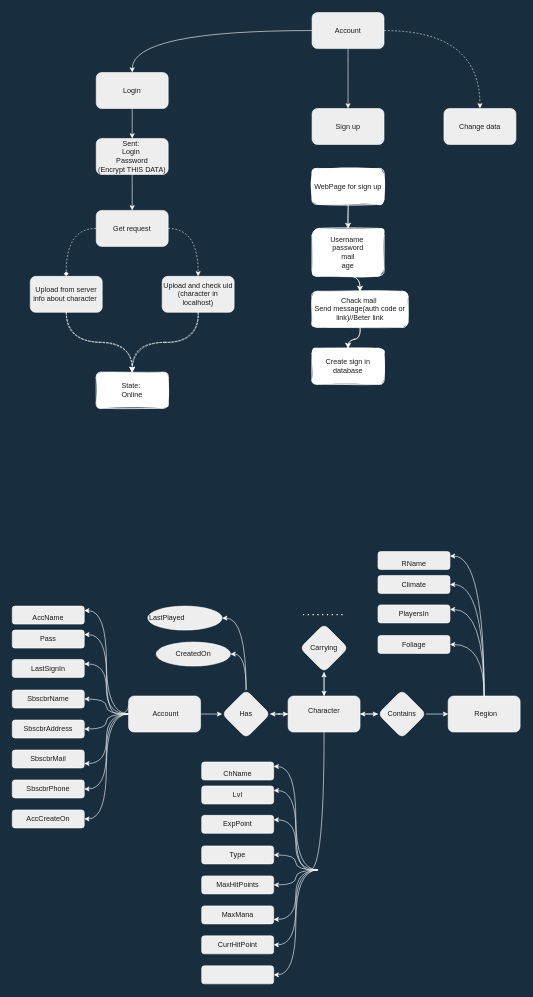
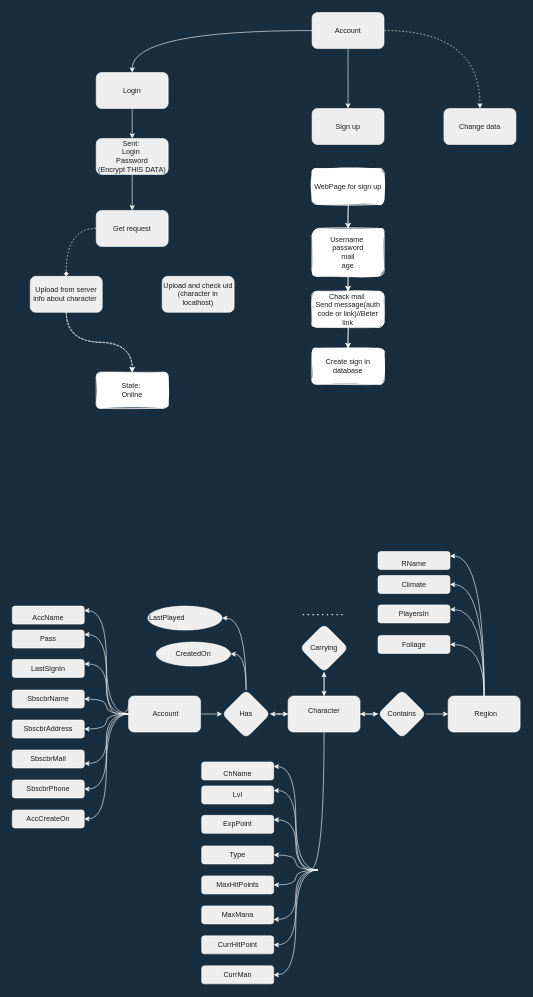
(198, 270) -> none
(360, 309) -> (348, 309)
(168, 342) -> none
none -> (238, 975)
